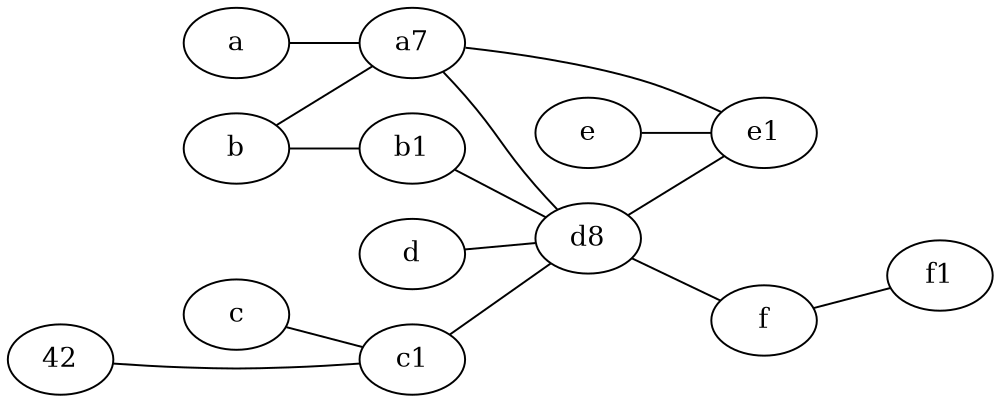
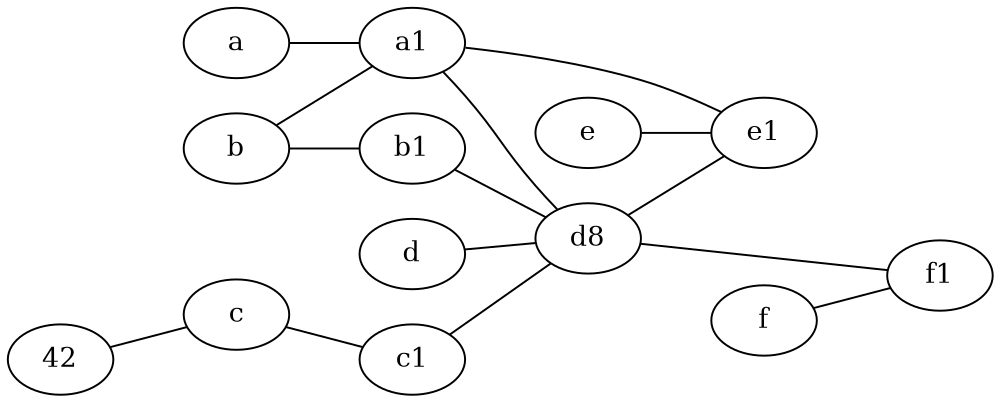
(412, 43) -> (412, 43)
(676, 279) -> (764, 257)
(236, 369) -> (149, 337)
